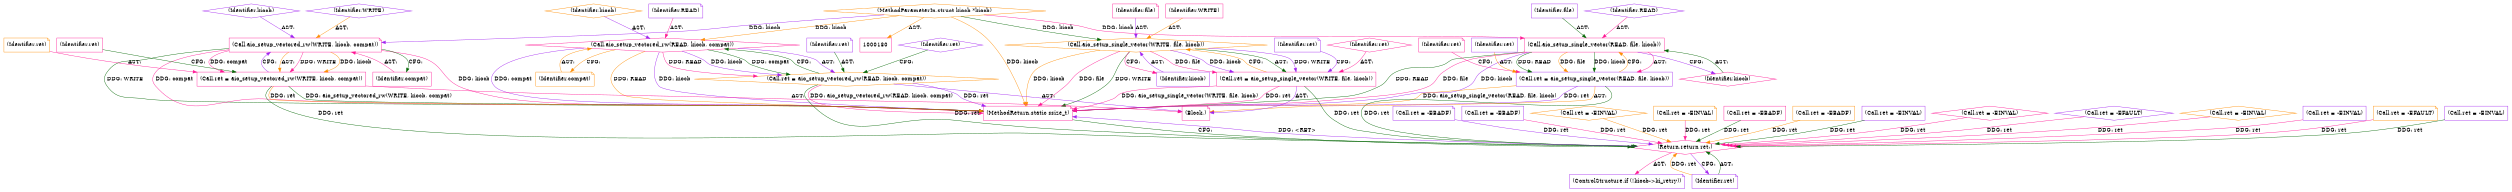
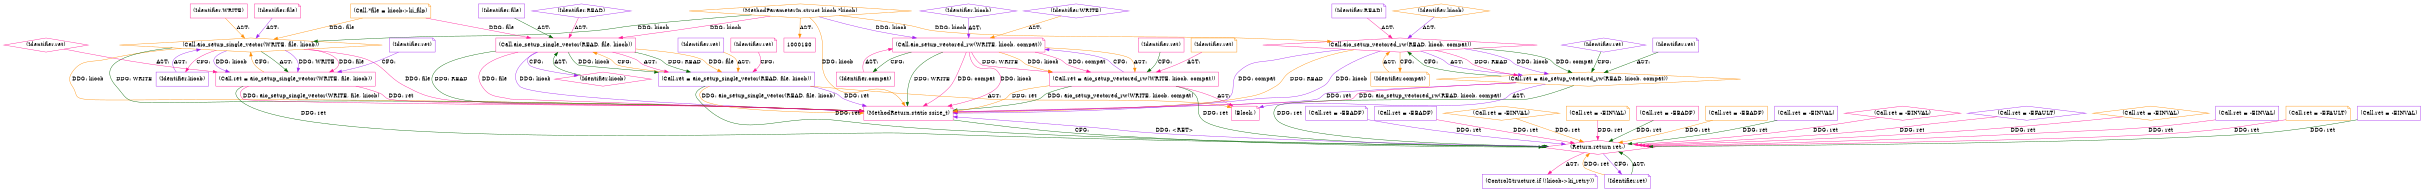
none -> (391, 11)
(1261, 109) -> none
